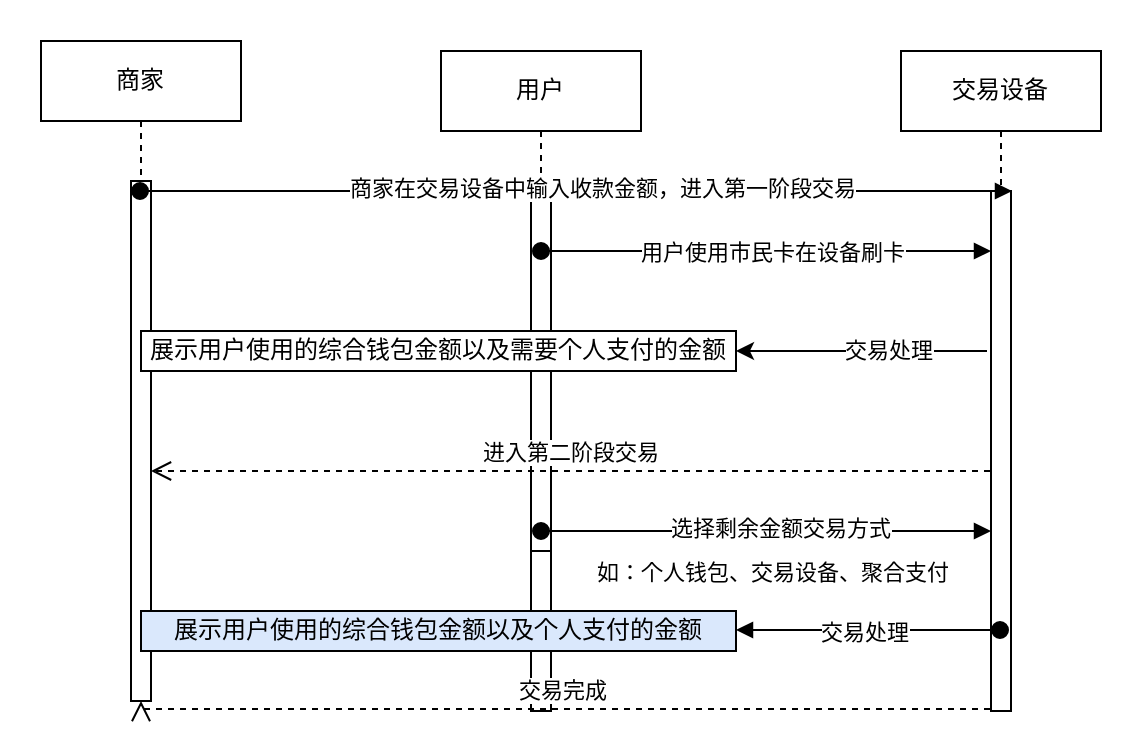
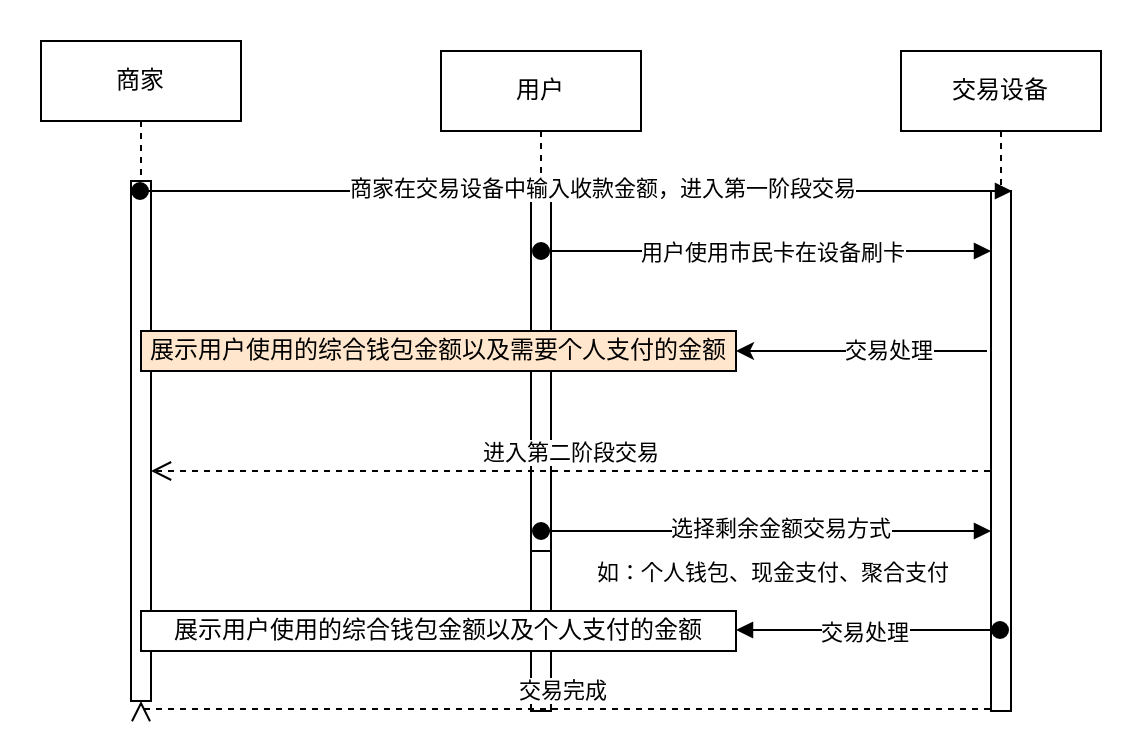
(439, 351) -> (439, 351)
(774, 573) -> (774, 573)
(439, 631) -> (439, 631)
